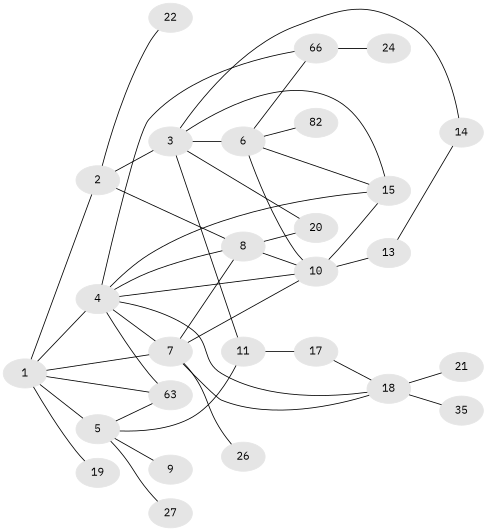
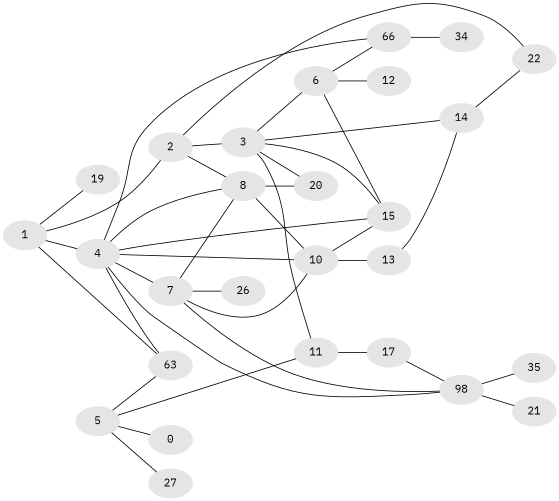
(389, 48) -> (462, 37)
none -> (498, 89)
(316, 123) -> (389, 81)
(273, 213) -> none
(98, 363) -> none
(389, 389) -> (462, 390)
(61, 401) -> none
(171, 470) -> (171, 440)
